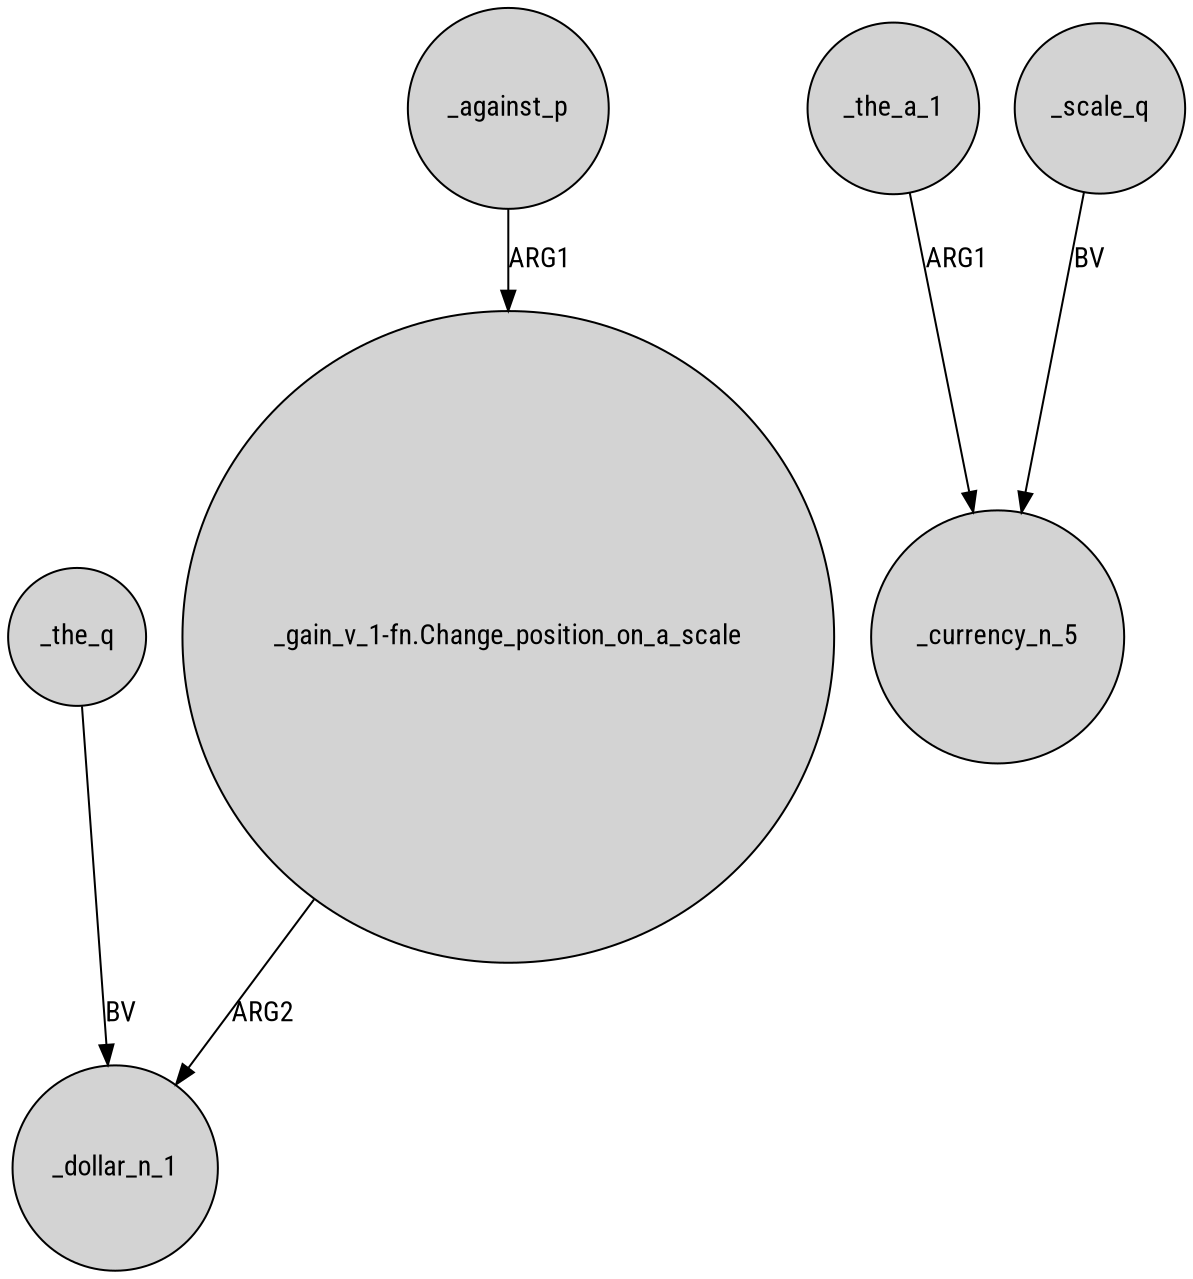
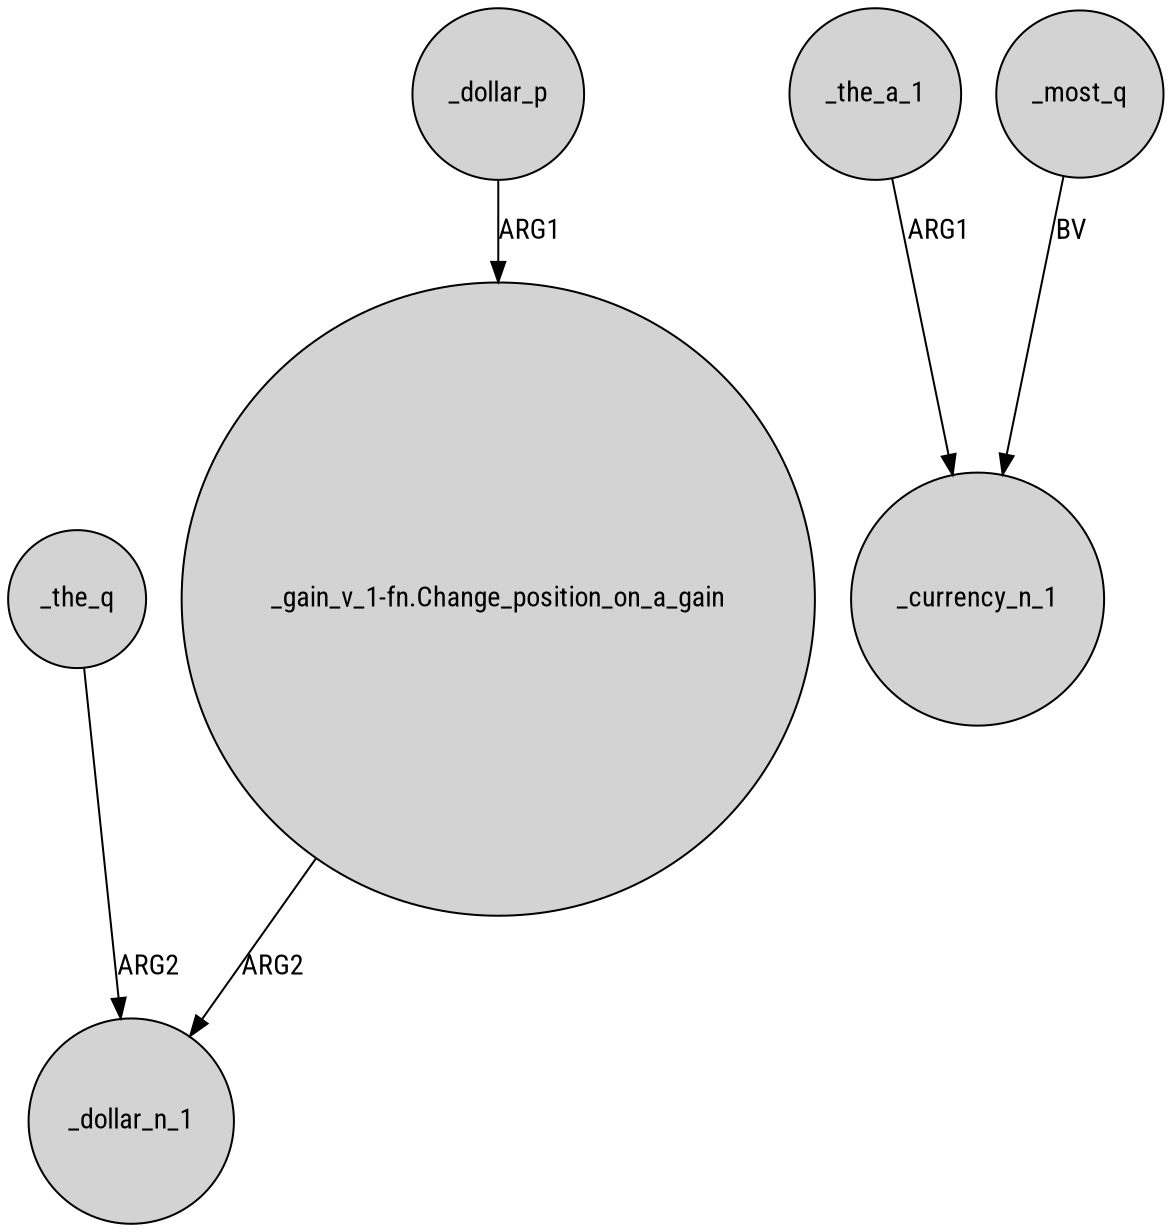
(508, 108) -> (498, 94)
(1100, 108) -> (1080, 94)
(508, 637) -> (498, 599)
(998, 637) -> (978, 599)
(121, 1014) -> (148, 967)
